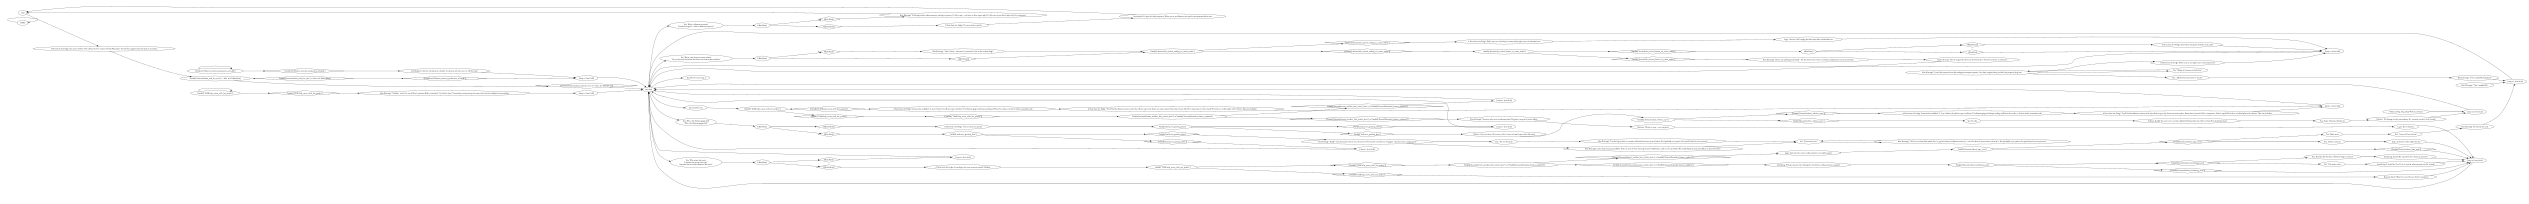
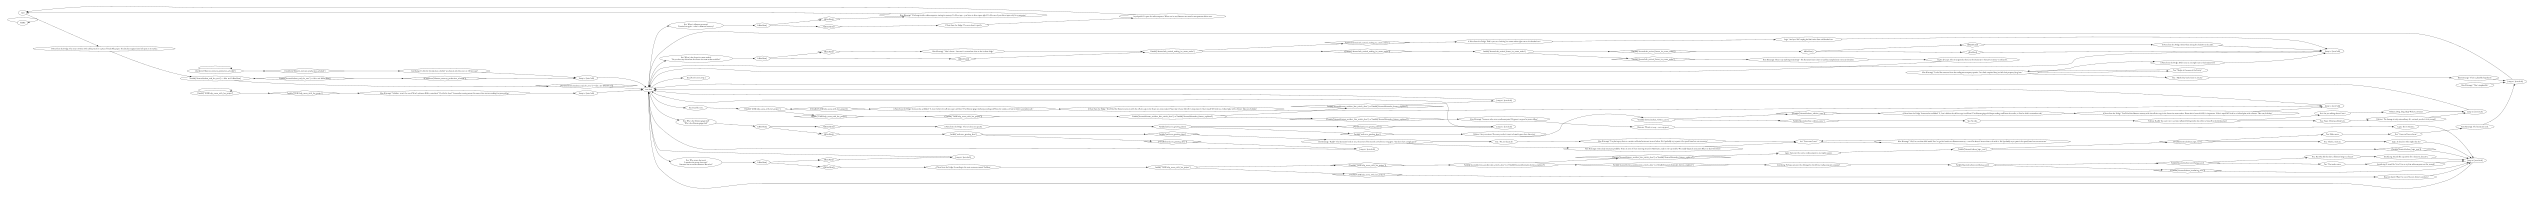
none -> (2333, 113)
